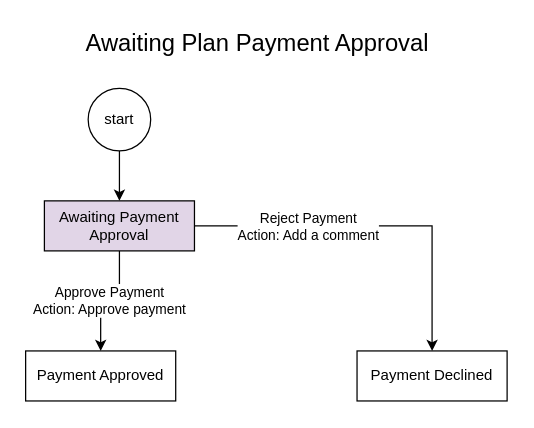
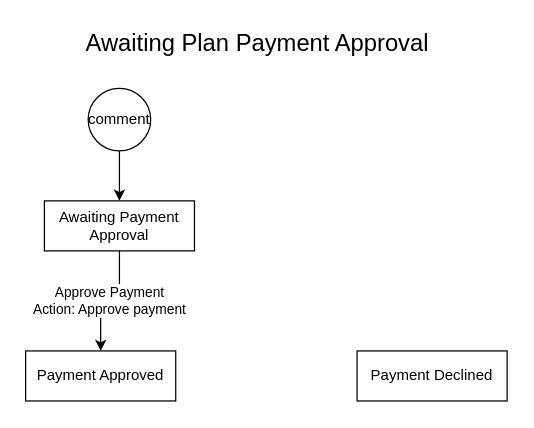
(119, 119) -> (119, 119)
(119, 226) -> (119, 226)
(432, 257) -> none
